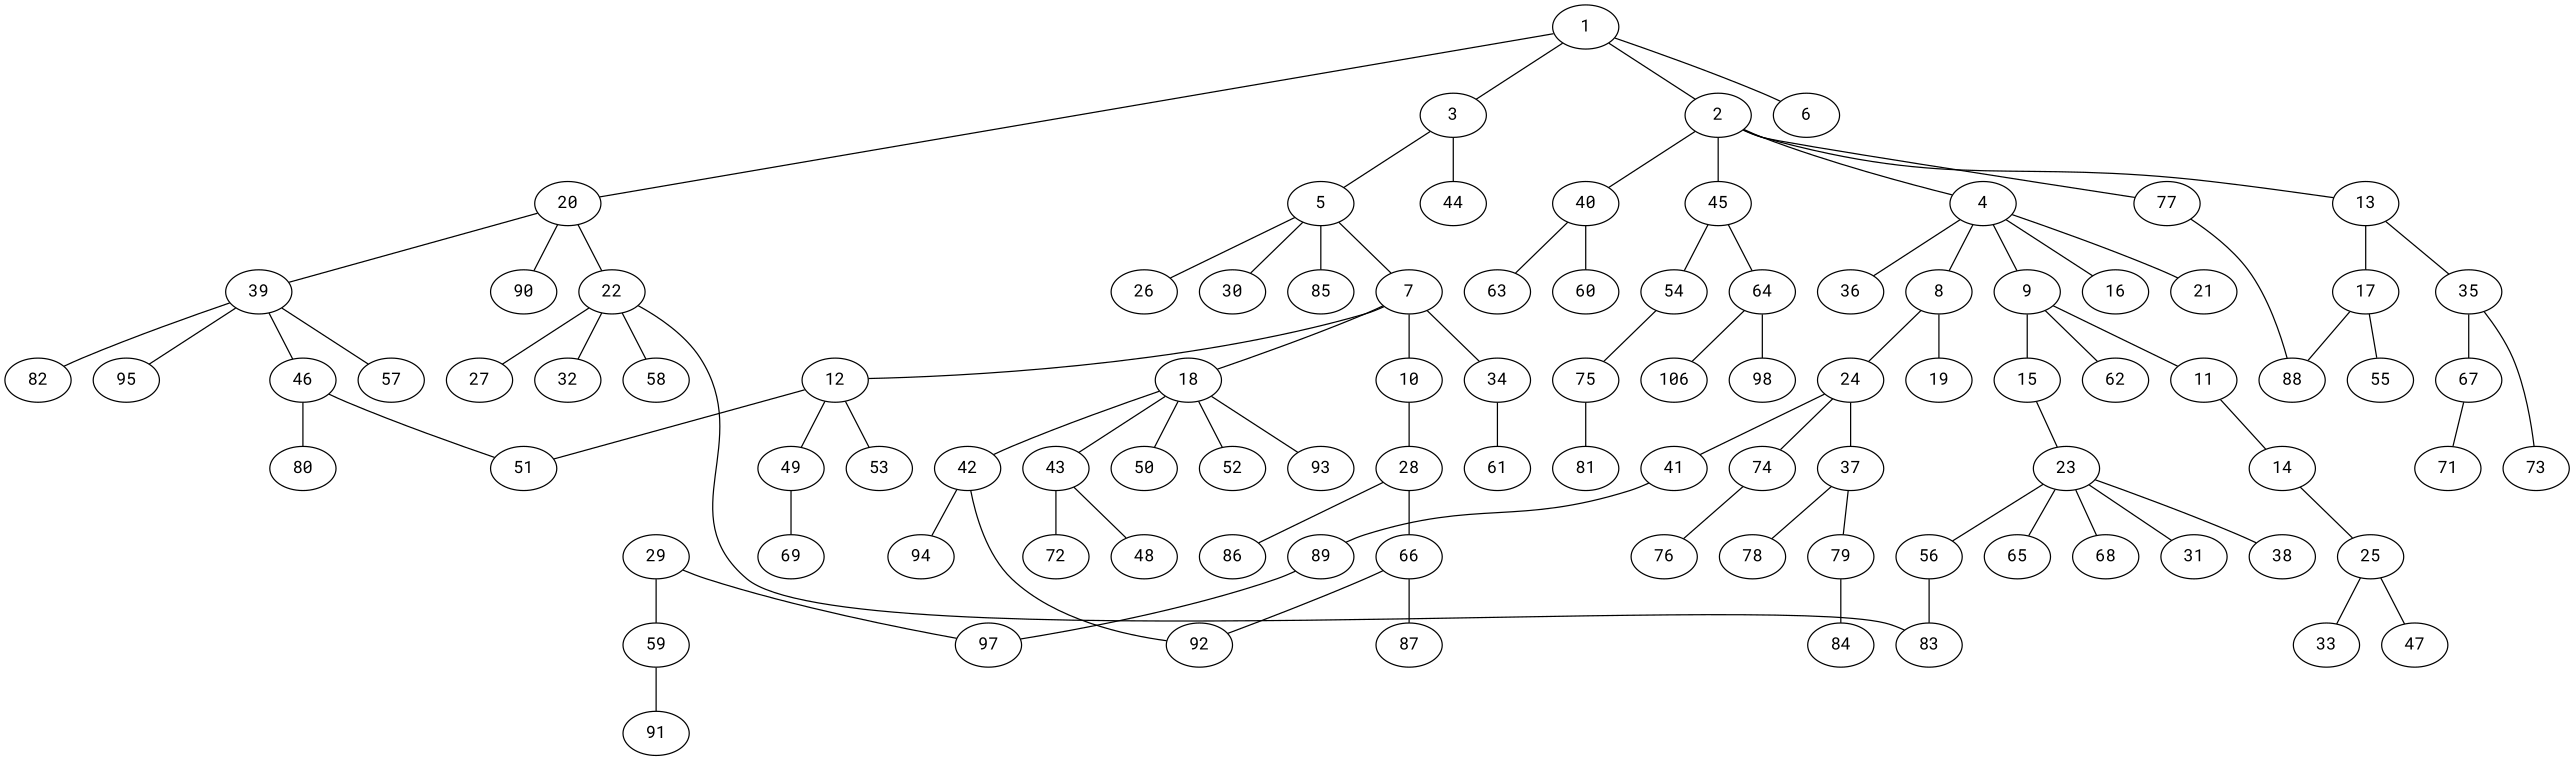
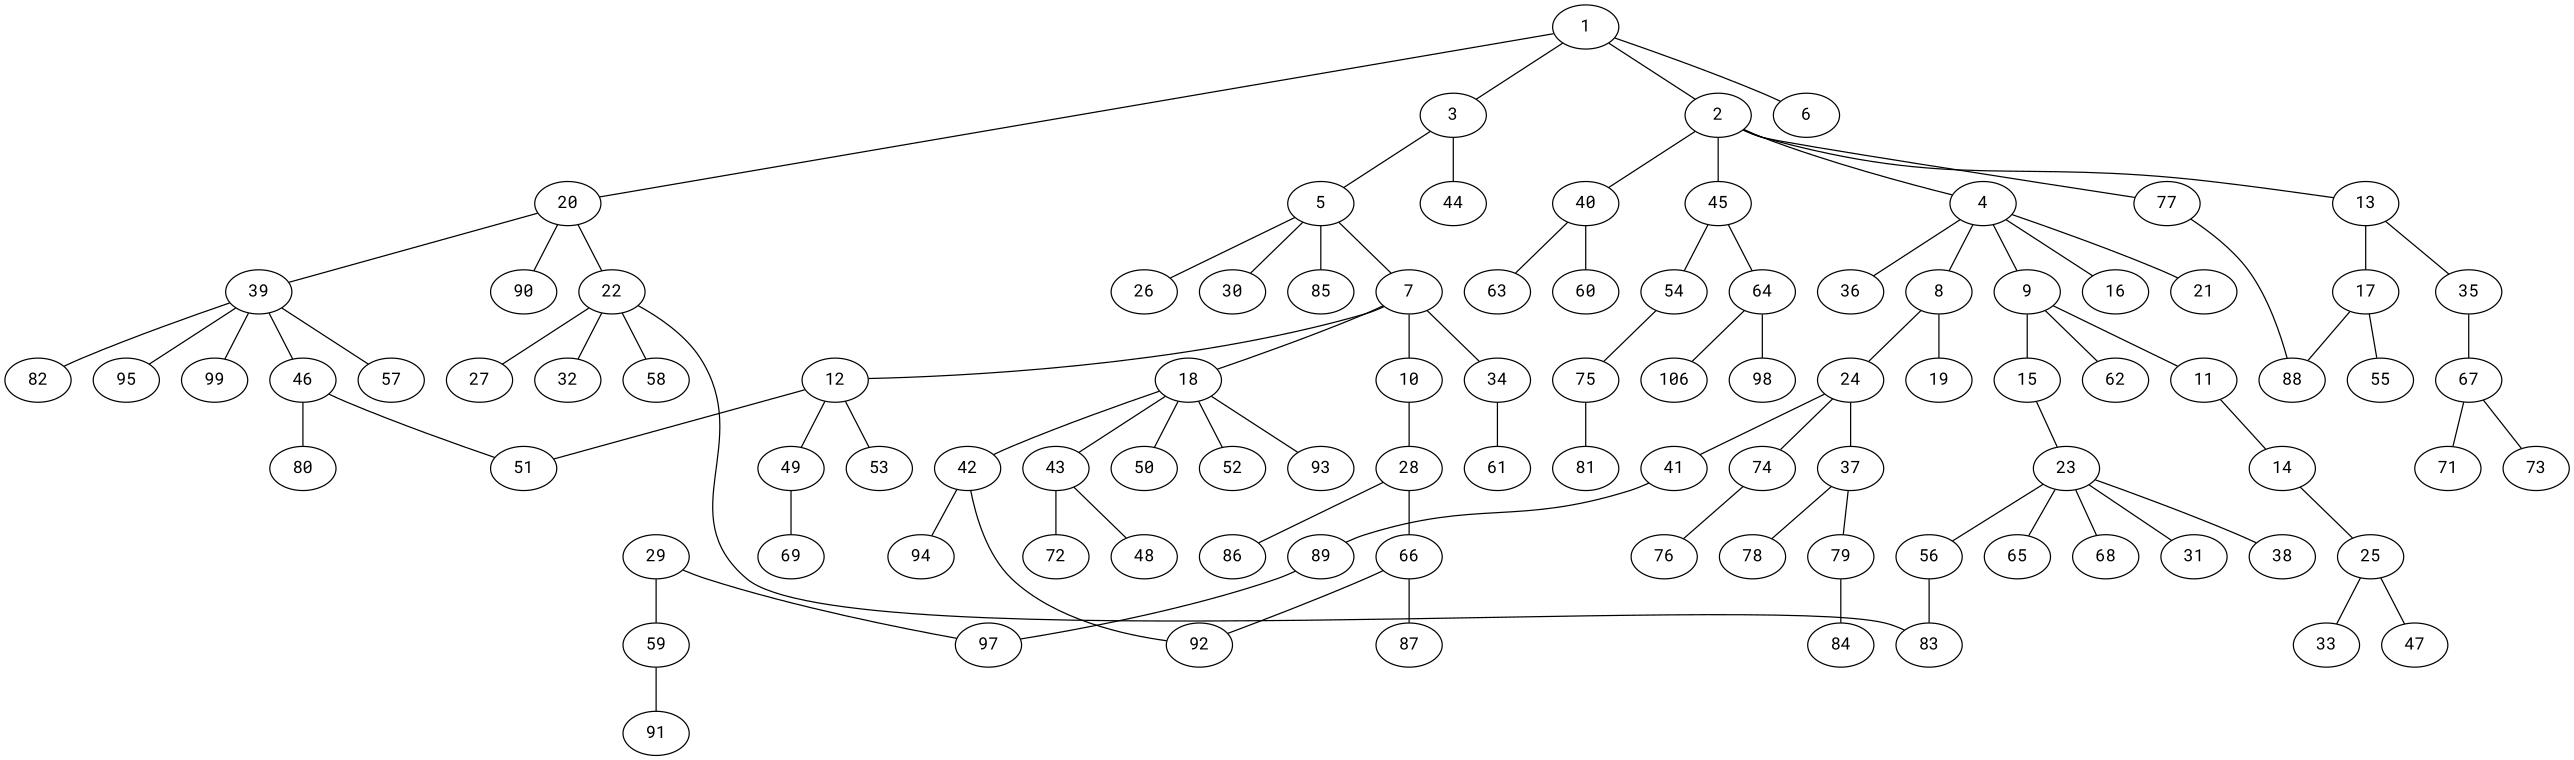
(2519, 375) -> (2502, 424)
none -> (215, 380)
